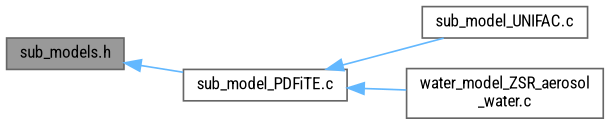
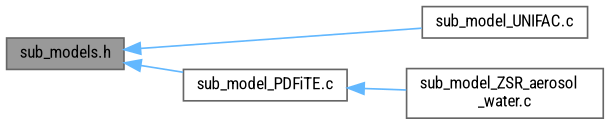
(393, 52) -> (281, 38)
(505, 93) -> (505, 93)
